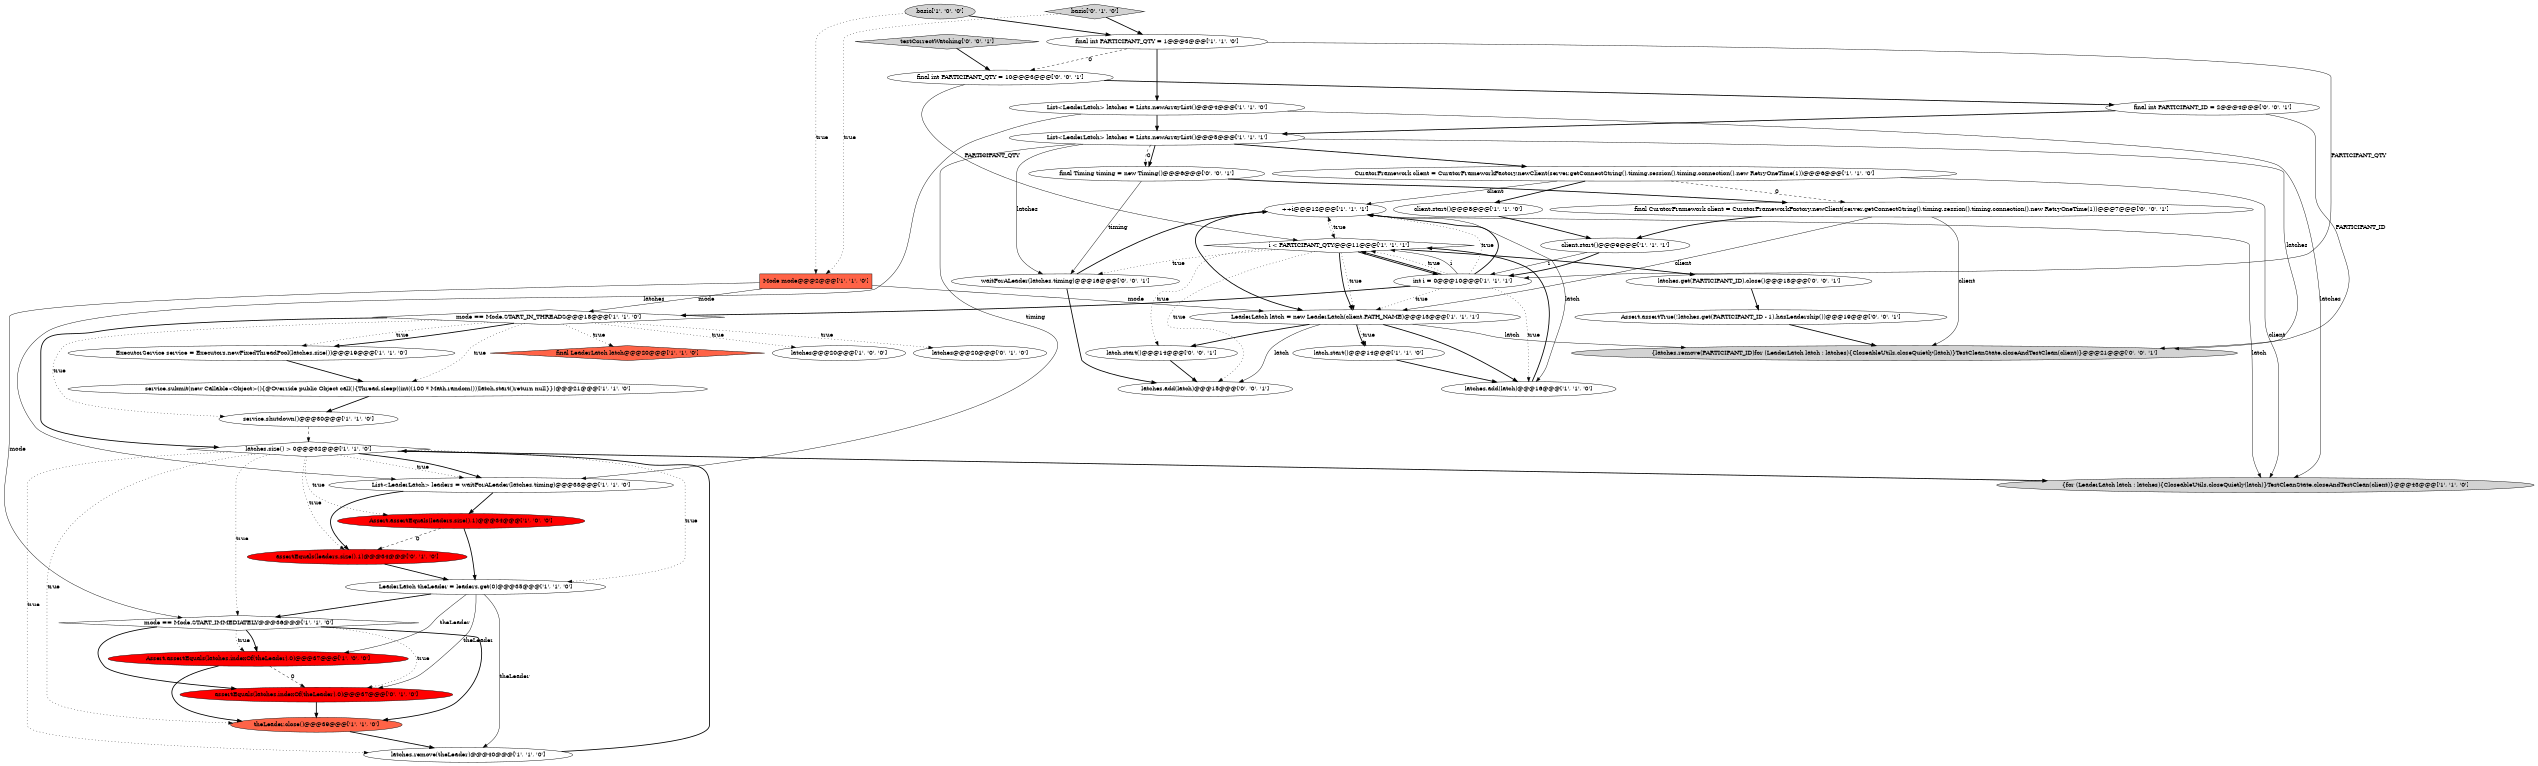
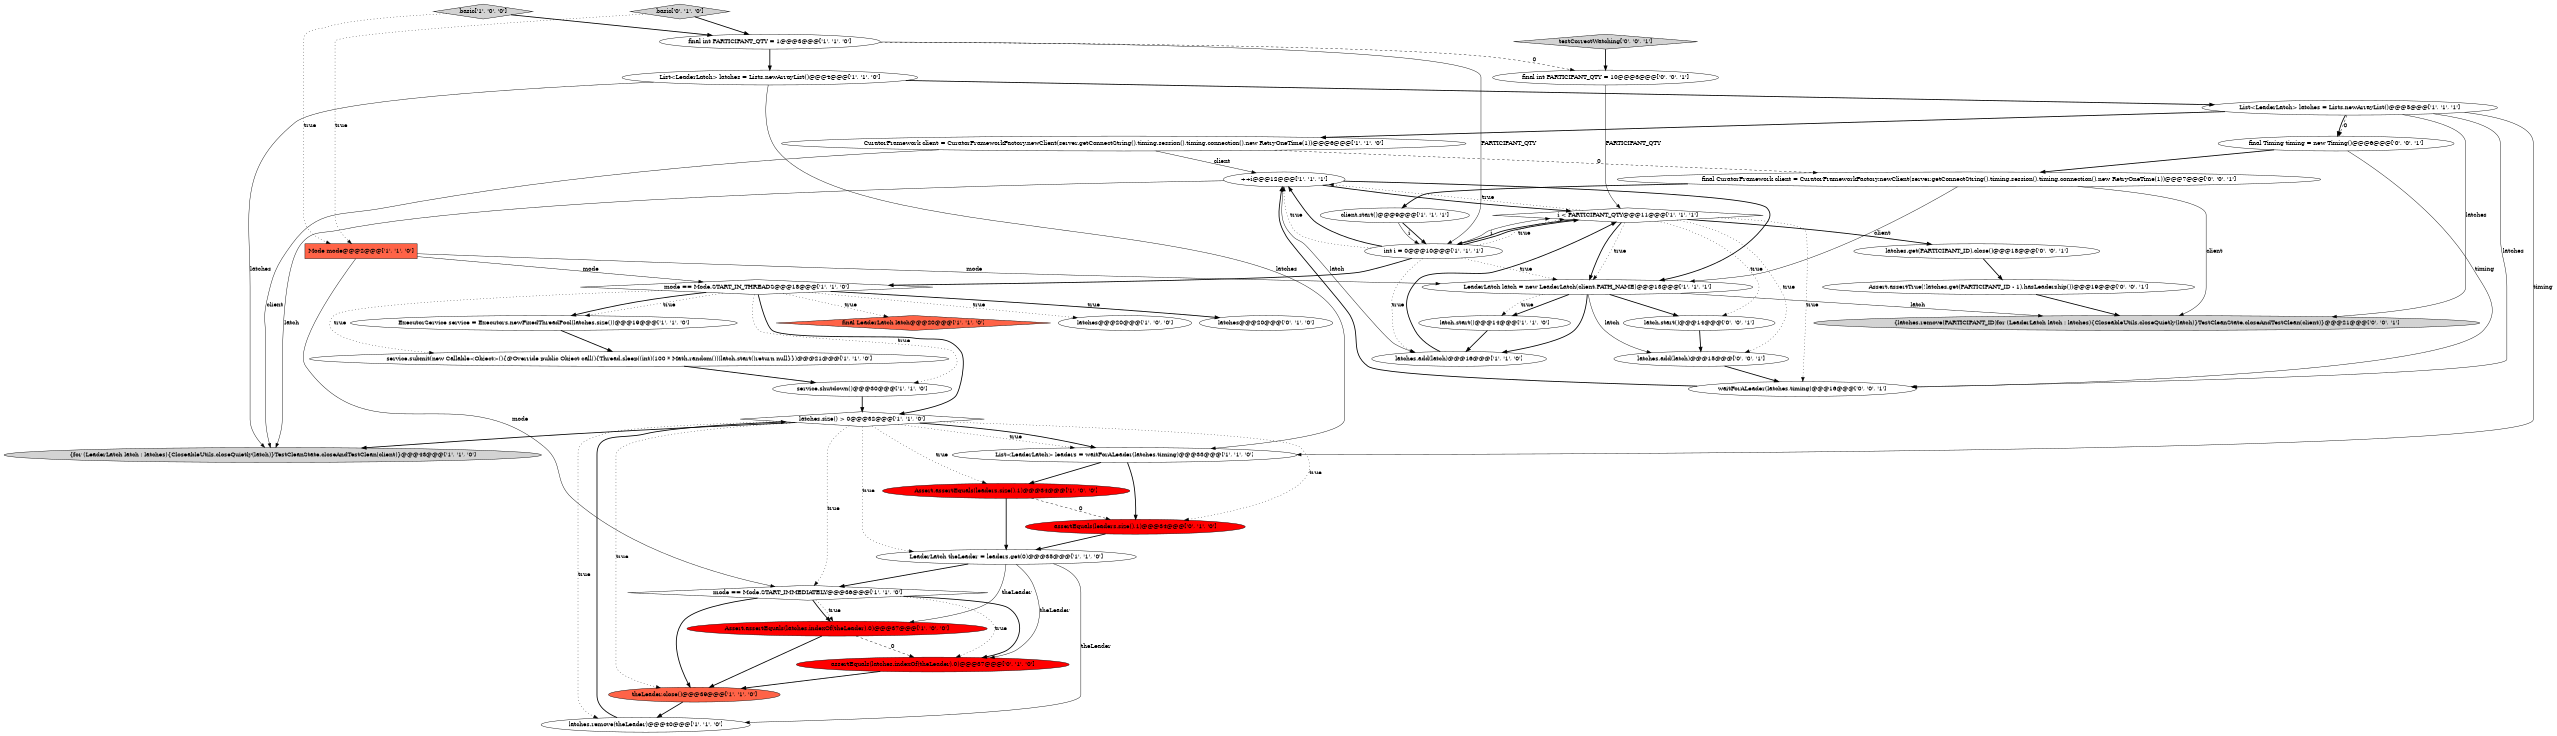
(940, 12) -> (483, 12)
(2213, 108) -> none
(1468, 210) -> none
(1329, 226) -> (1444, 200)
(770, 334) -> (1023, 303)
(1082, 361) -> (1750, 373)
(309, 432) -> (862, 402)
